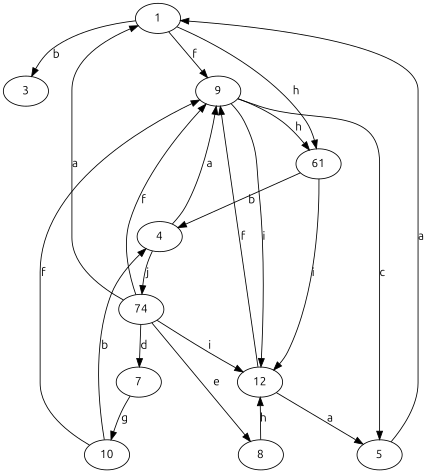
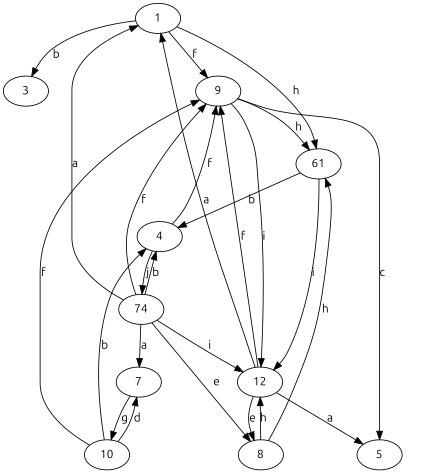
(418, 145) -> (203, 206)
(210, 164) -> (210, 164)
none -> (149, 277)
none -> (318, 318)
(144, 346) -> (144, 346)
none -> (249, 414)
none -> (129, 425)
